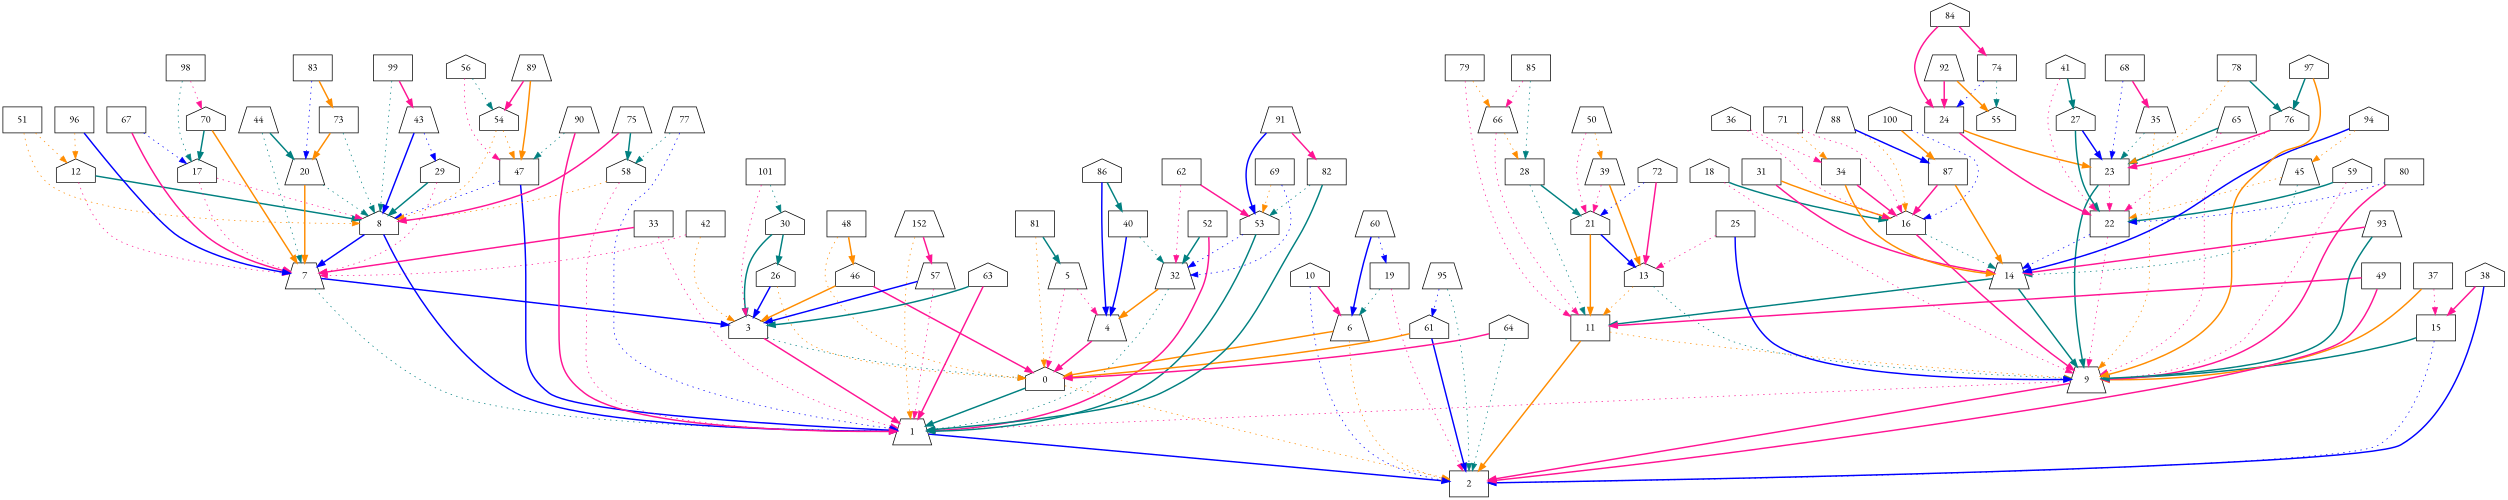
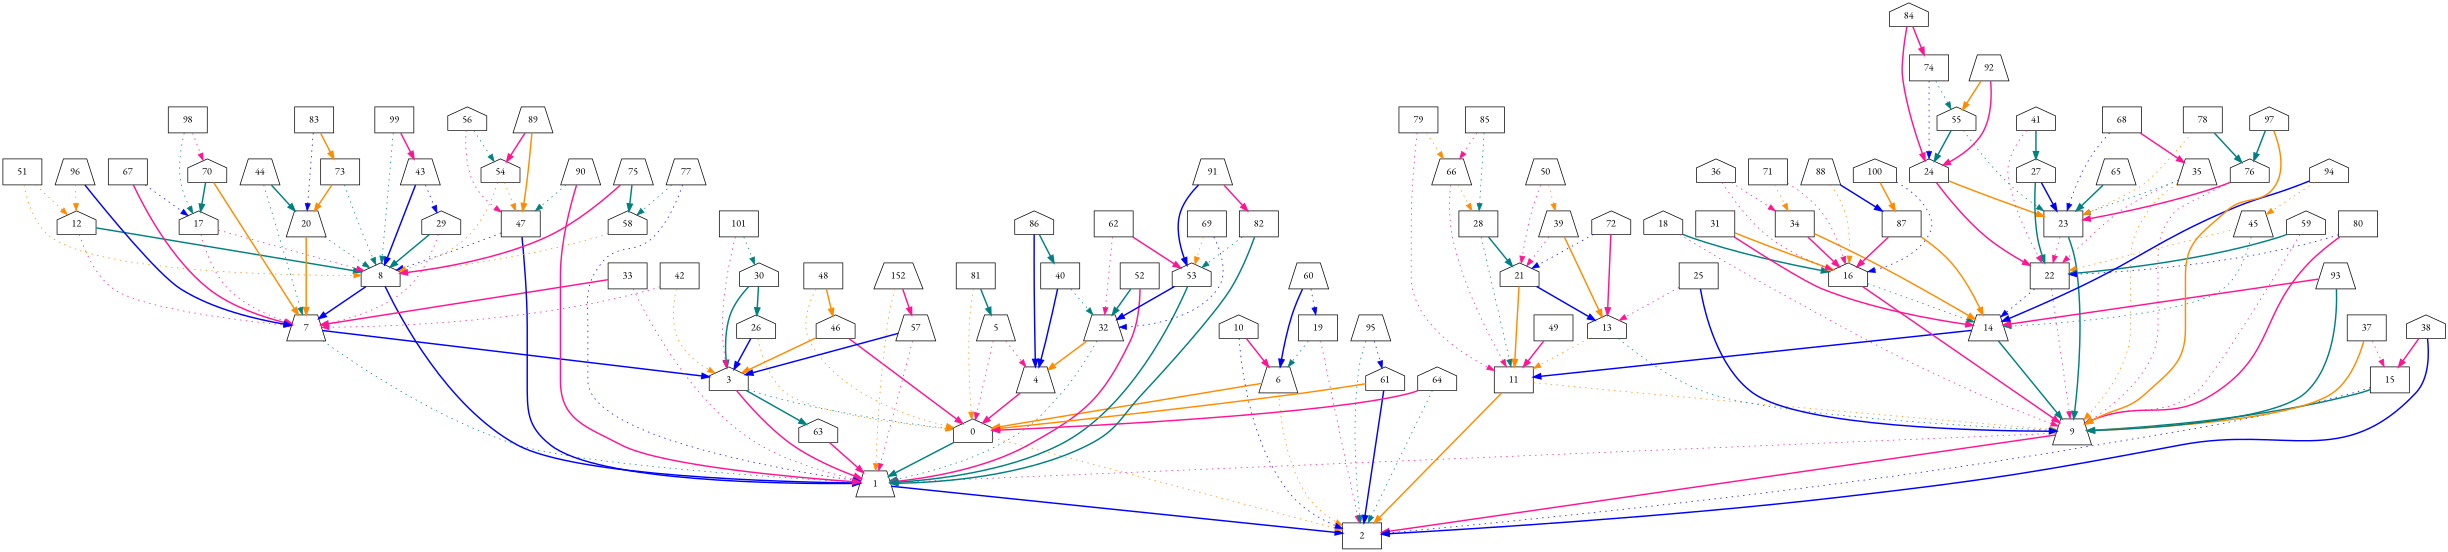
(74, 120) -> (75, 172)
(1944, 120) -> (1929, 172)
none -> (1945, 143)
(2176, 170) -> (2127, 207)
none -> (1997, 172)
(1219, 249) -> (1149, 301)
(1805, 301) -> (1756, 353)
(873, 310) -> (773, 406)
(622, 403) -> none
(1954, 422) -> none
